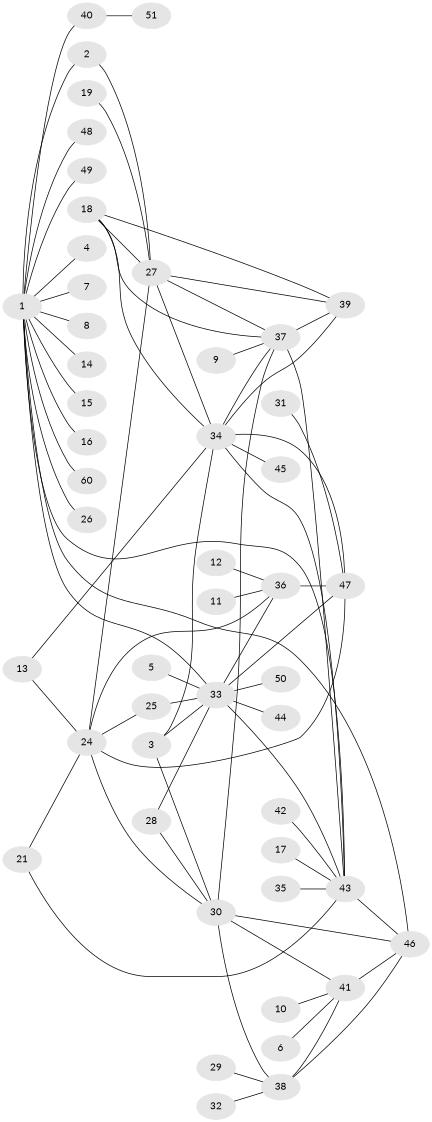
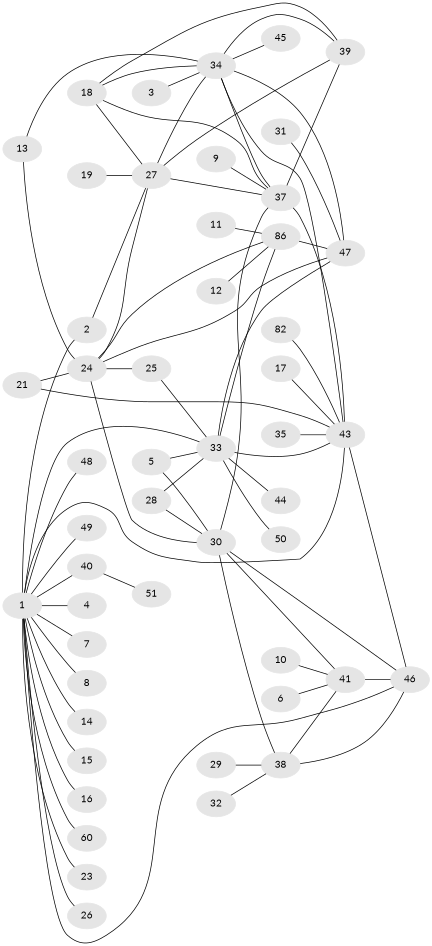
(281, 586) -> (281, 237)
(184, 720) -> none
(281, 811) -> (281, 330)
(184, 829) -> (186, 501)
none -> (87, 877)
